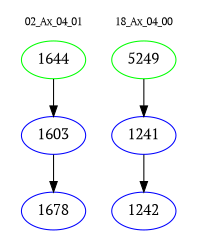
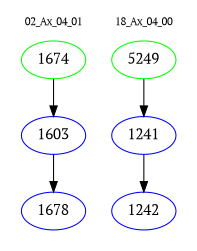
(54, 60) -> (54, 60)
